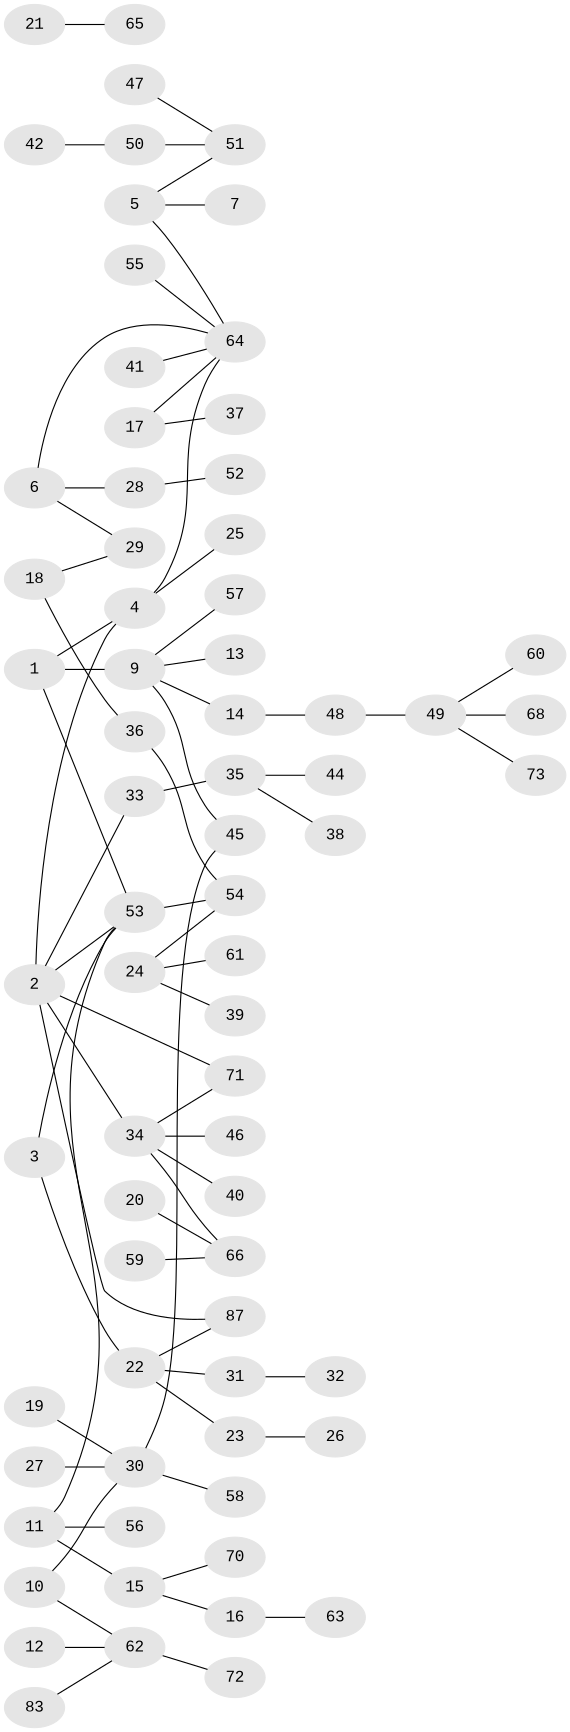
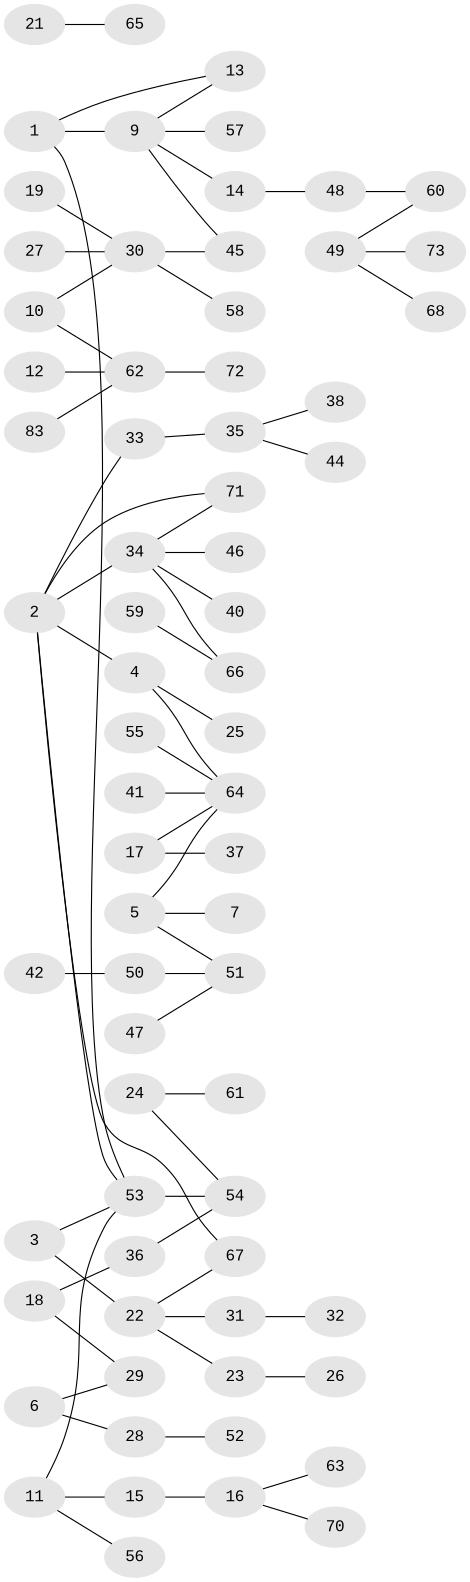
(88, 352) -> none
(85, 639) -> (131, 93)
(386, 715) -> (386, 192)
(235, 1016) -> none
(135, 1201) -> none
(235, 1317) -> (235, 1256)
(185, 1572) -> (285, 1512)
